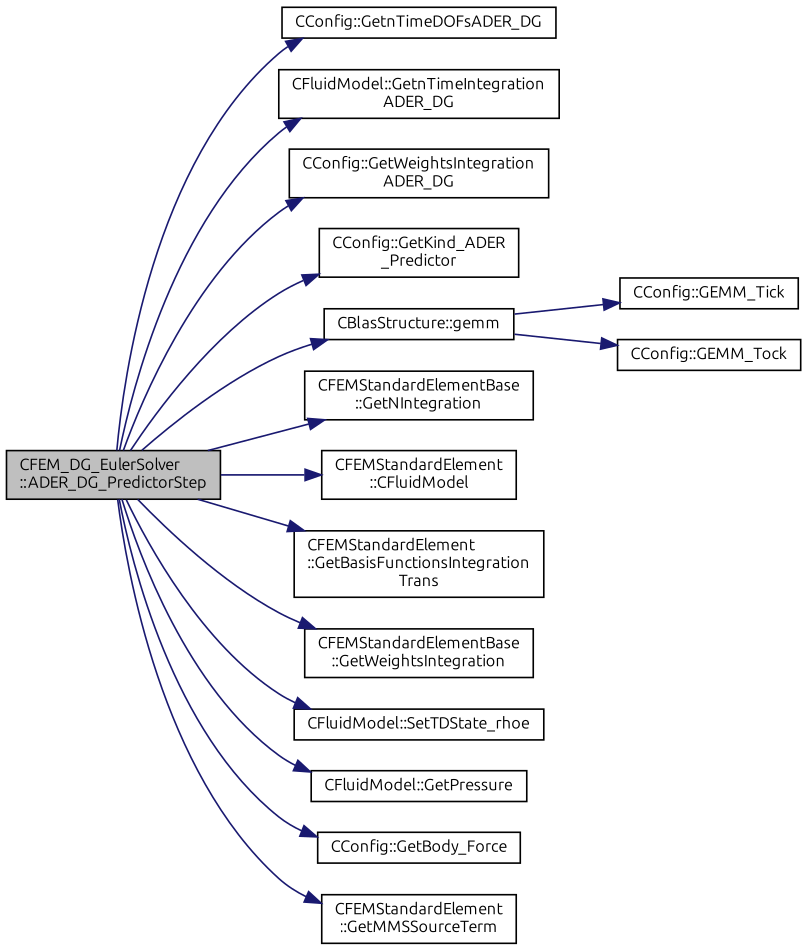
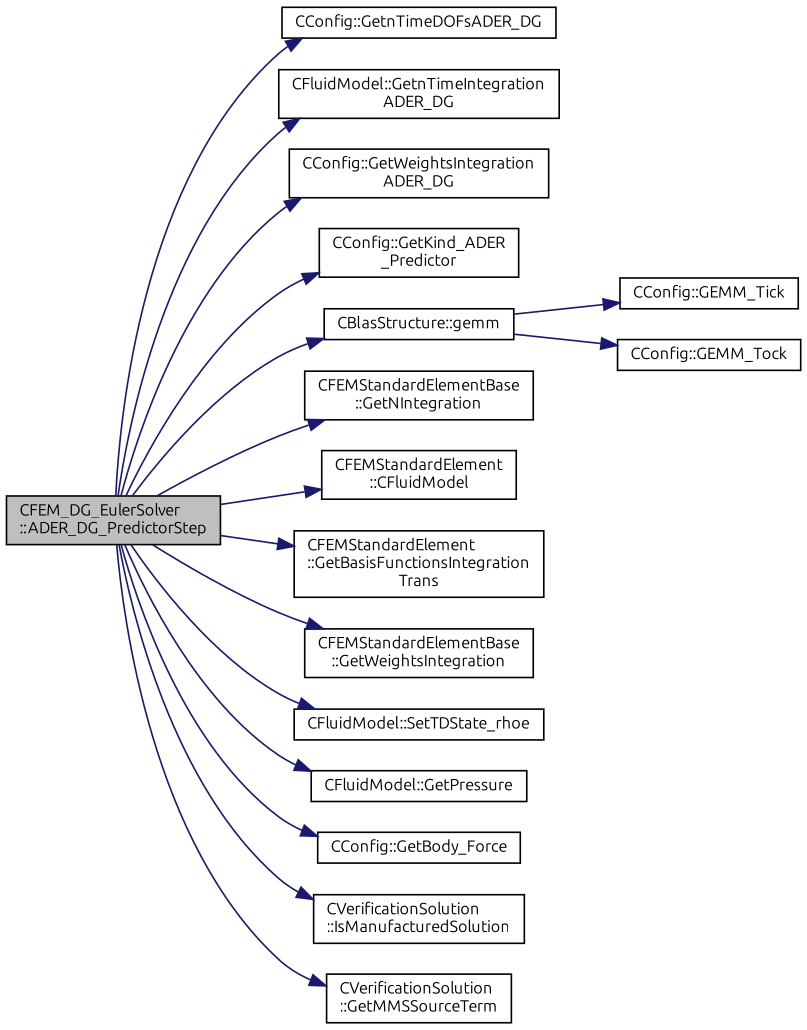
(419, 919) -> (419, 998)
none -> (419, 919)
